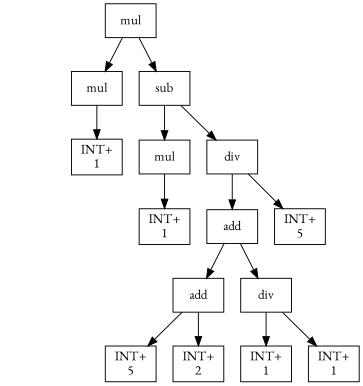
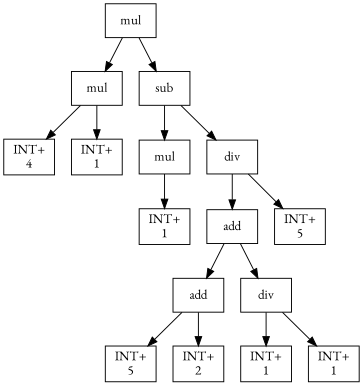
none -> (29, 157)
